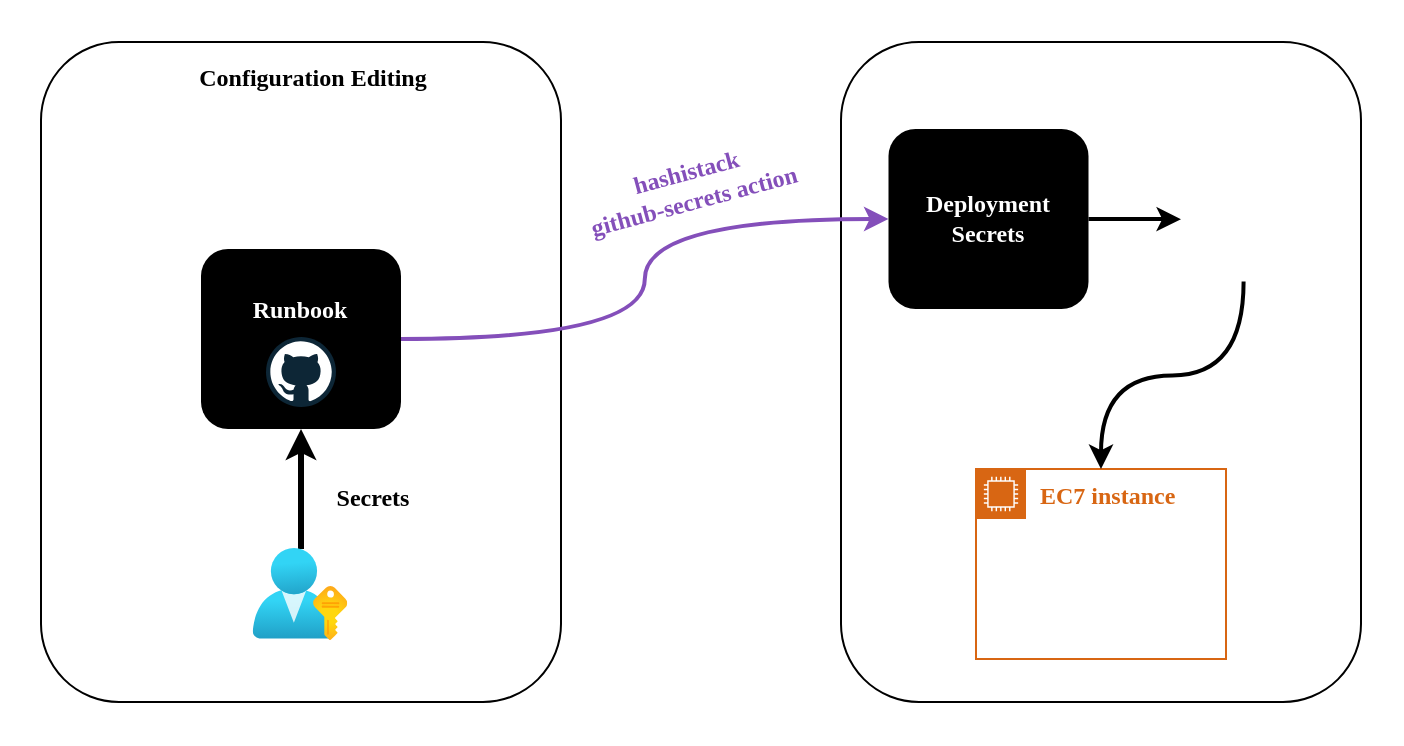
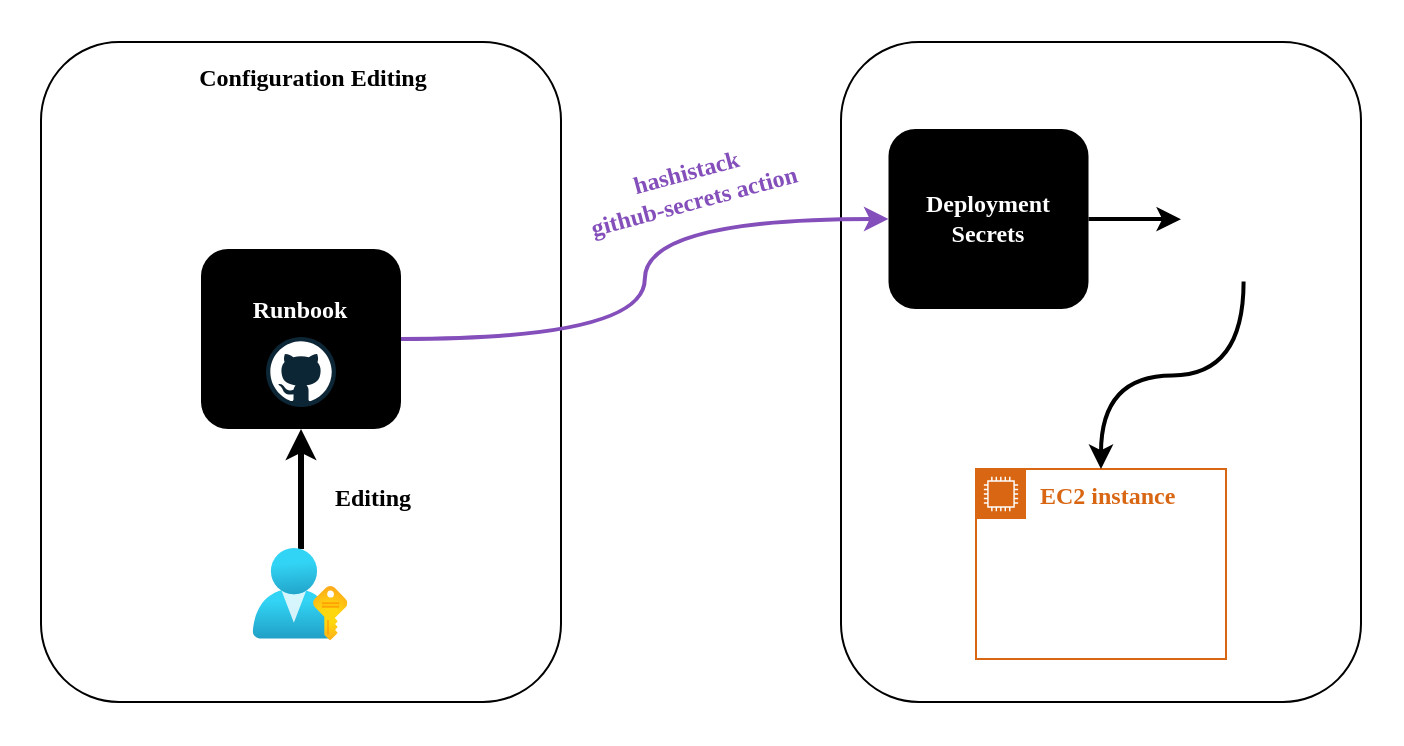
(1115, 497) -> (1115, 497)
(374, 499) -> (374, 499)
